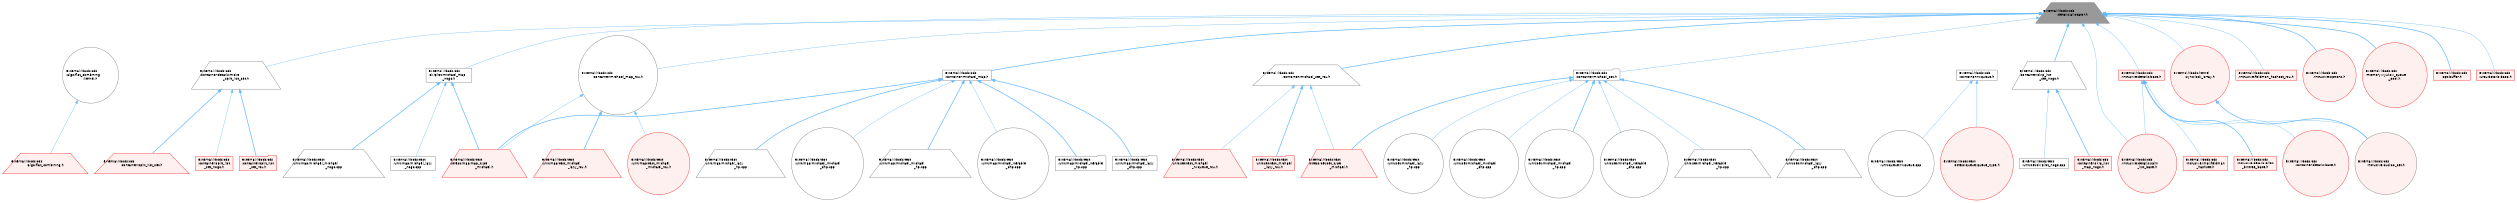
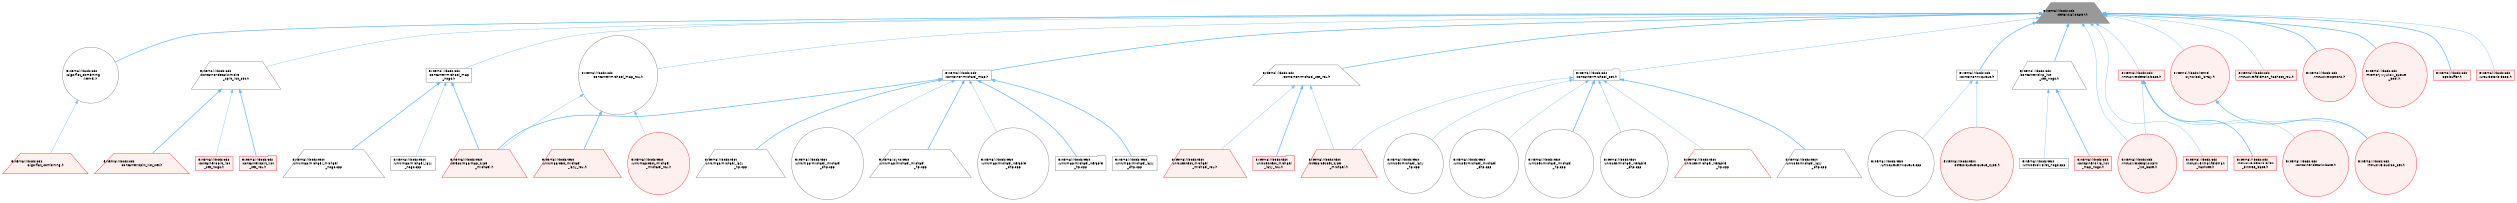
none -> (834, 20)
none -> (2002, 41)
(449, 75) -> (449, 75)
(1455, 99) -> (1455, 99)
(2173, 120) -> (2119, 117)
(920, 164) -> (920, 164)
(1205, 164) -> (1205, 164)
(1723, 164) -> (1723, 164)
(2386, 164) -> (2386, 164)
